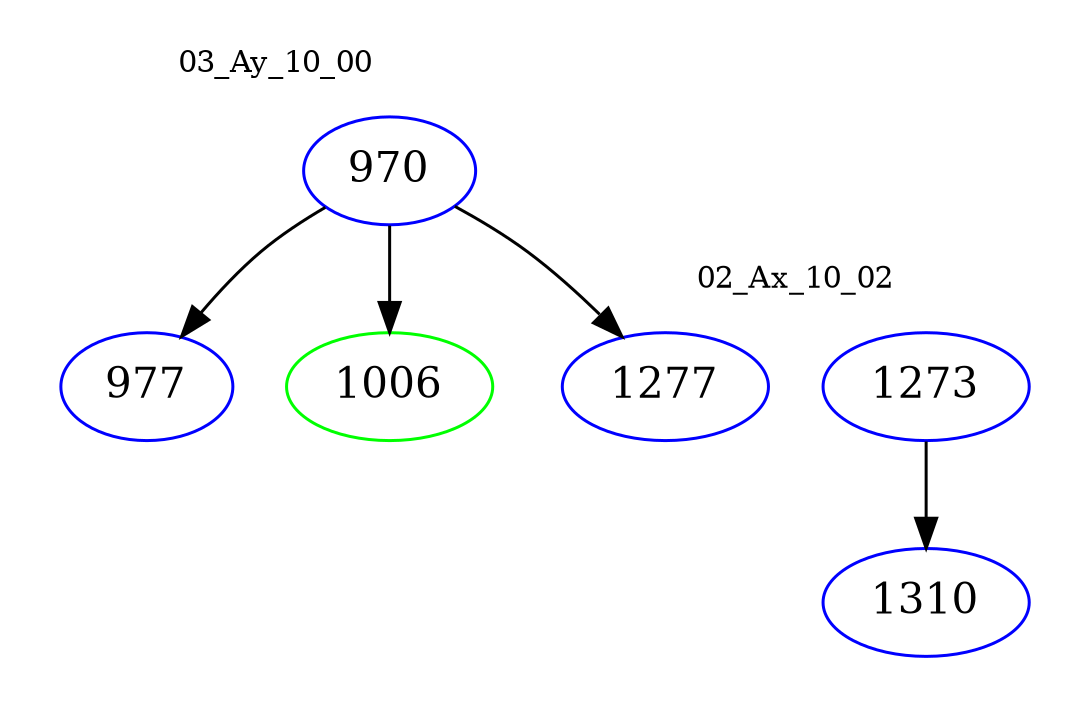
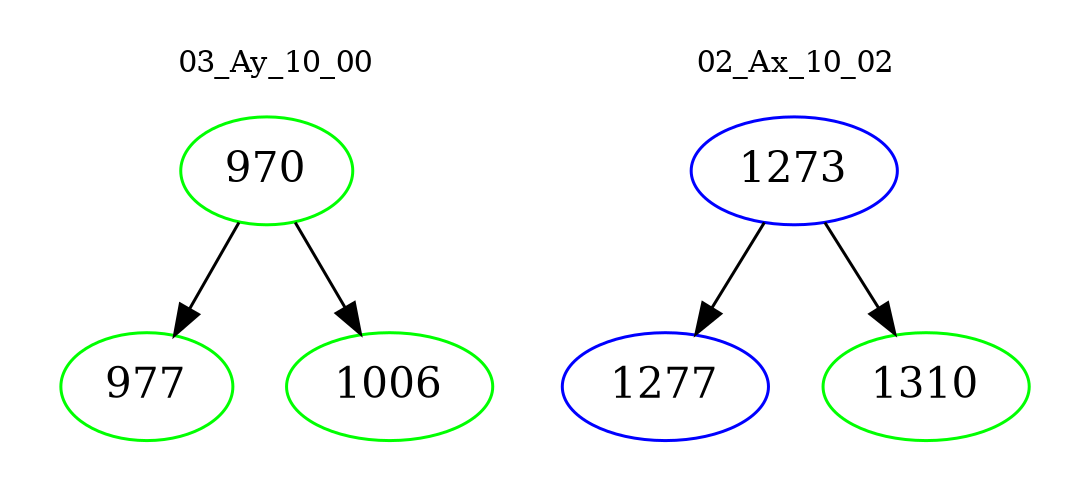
(390, 171) -> (267, 171)
(560, 278) -> (738, 265)
(147, 387) -> (147, 387)
(926, 602) -> (926, 387)
